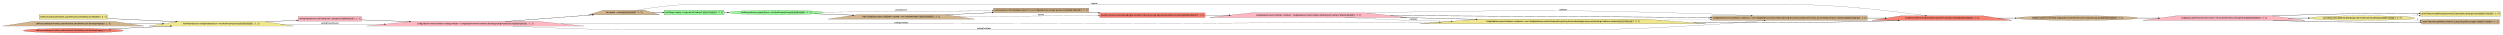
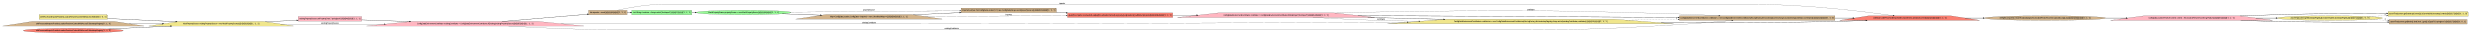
(624, 13) -> (608, 13)
